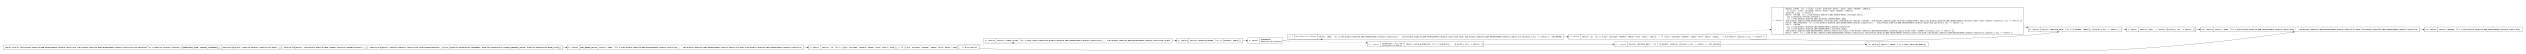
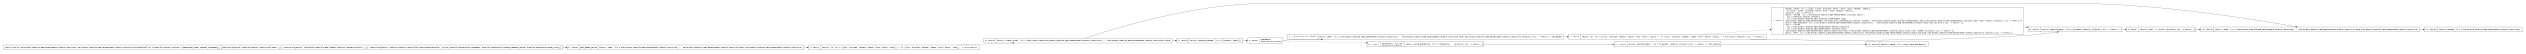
(1636, 51) -> (1689, 3)
